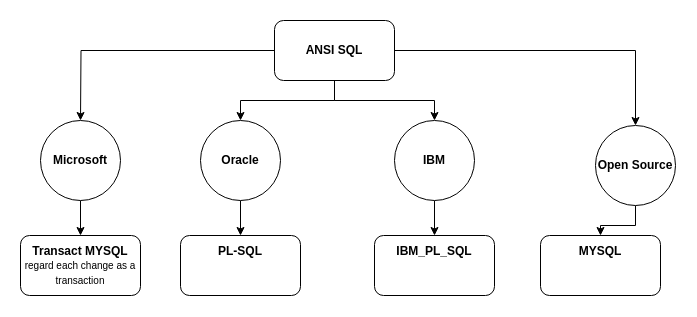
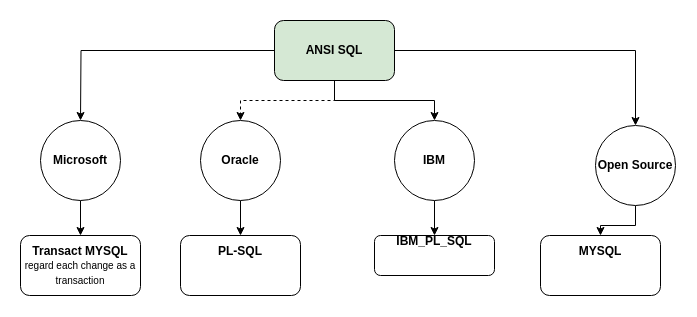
(335, 51) -> (335, 51)
(281, 101) -> (281, 101)
(435, 266) -> (435, 256)
